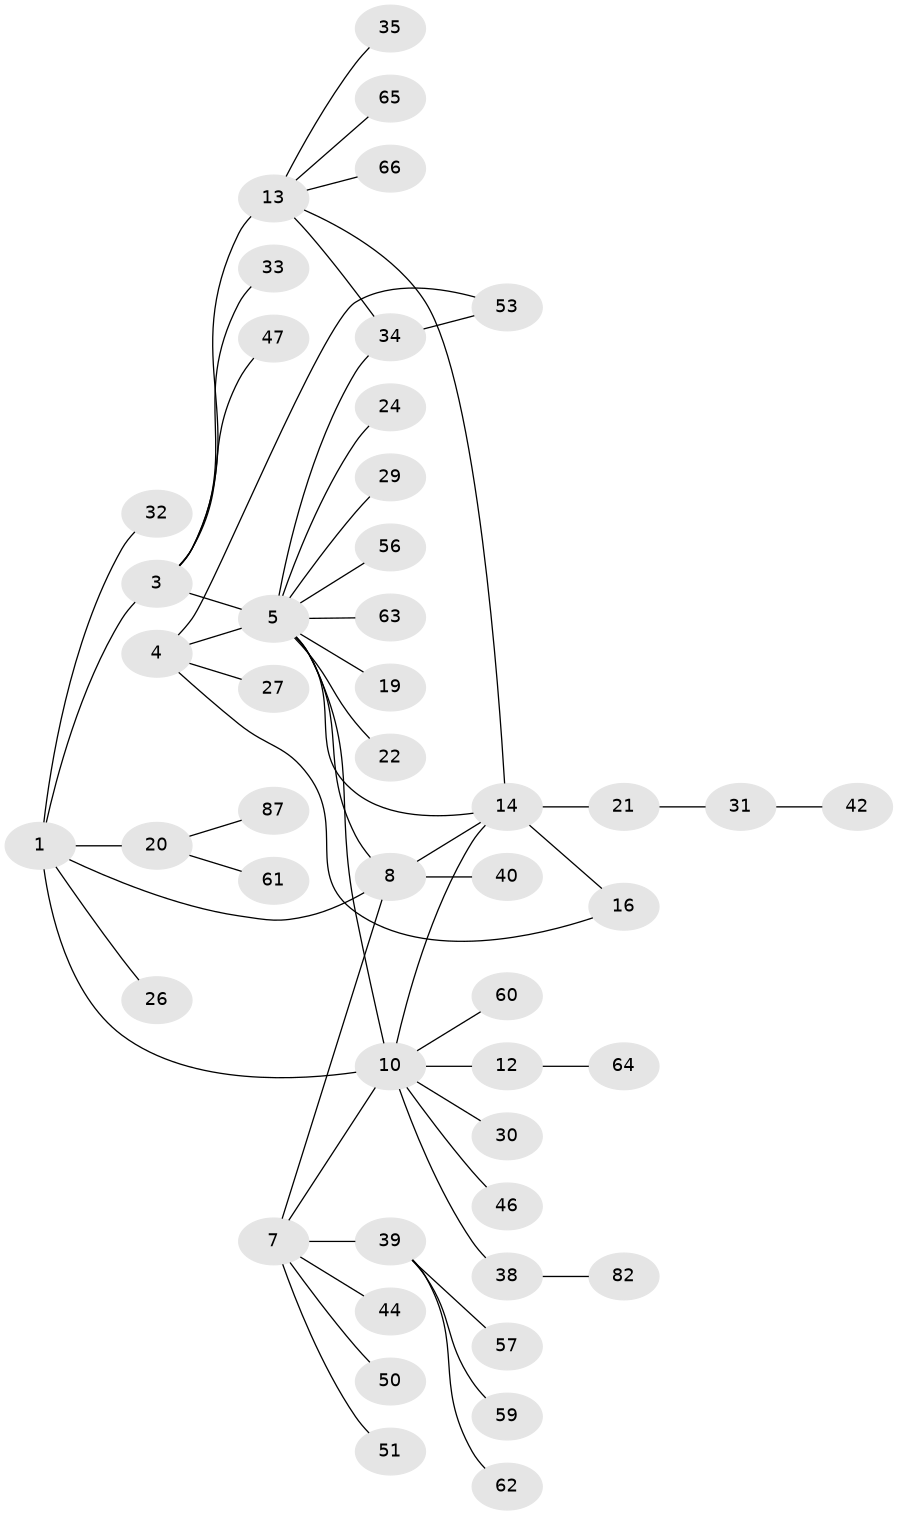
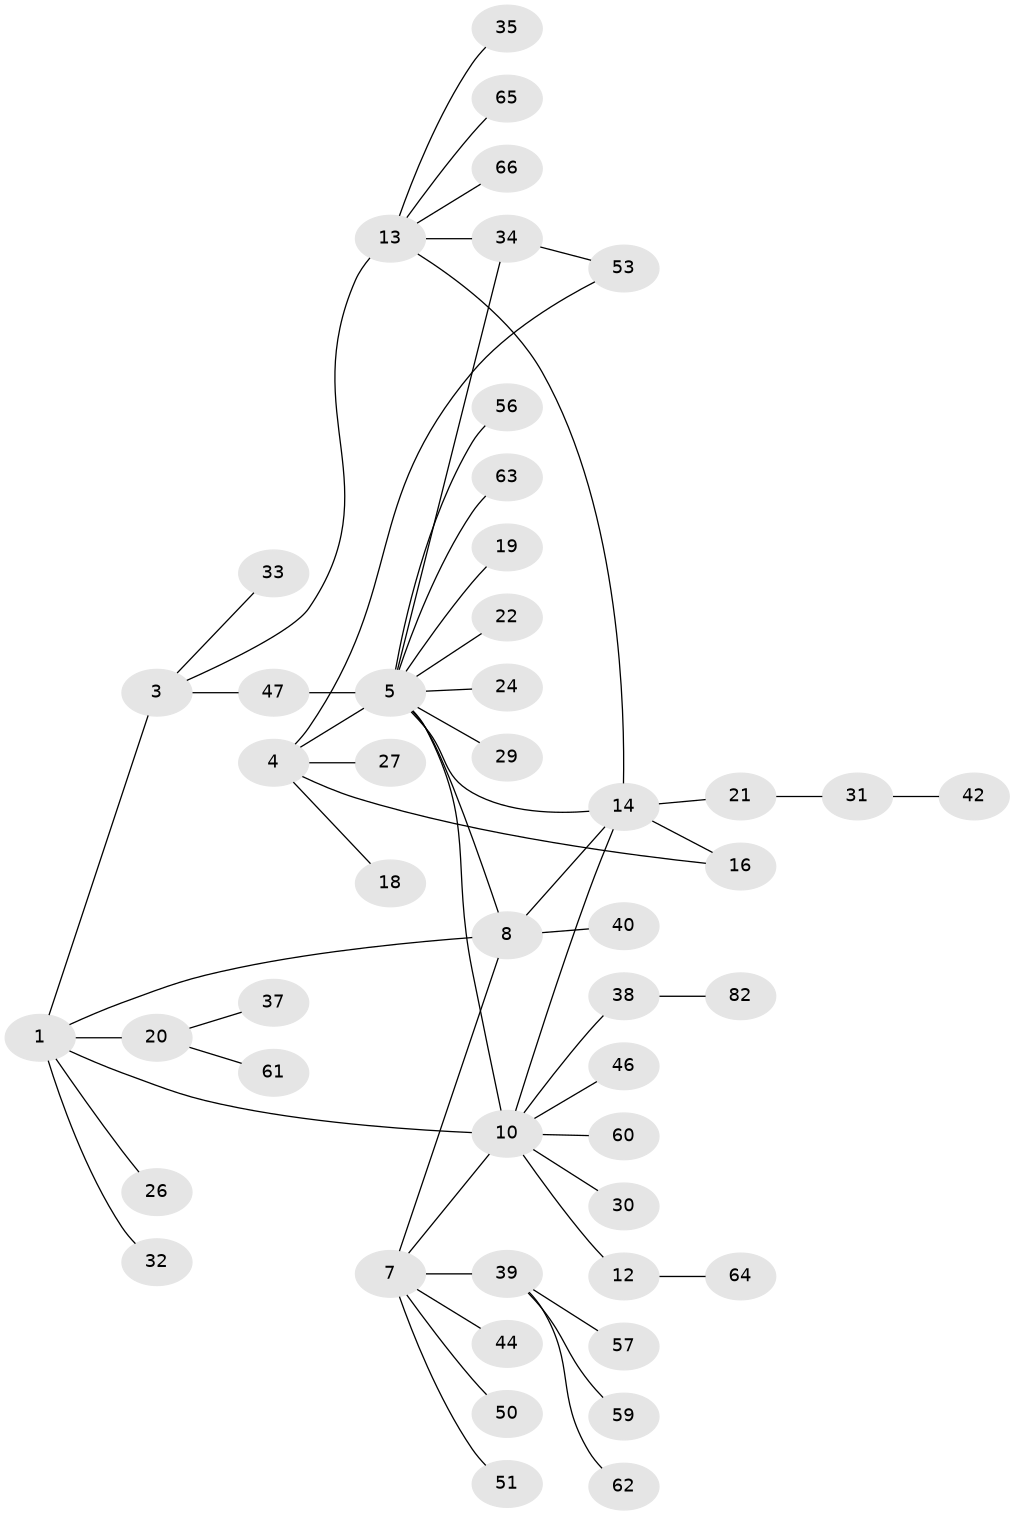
(216, 601) -> (339, 693)
(274, 811) -> (274, 1003)
none -> (390, 883)
